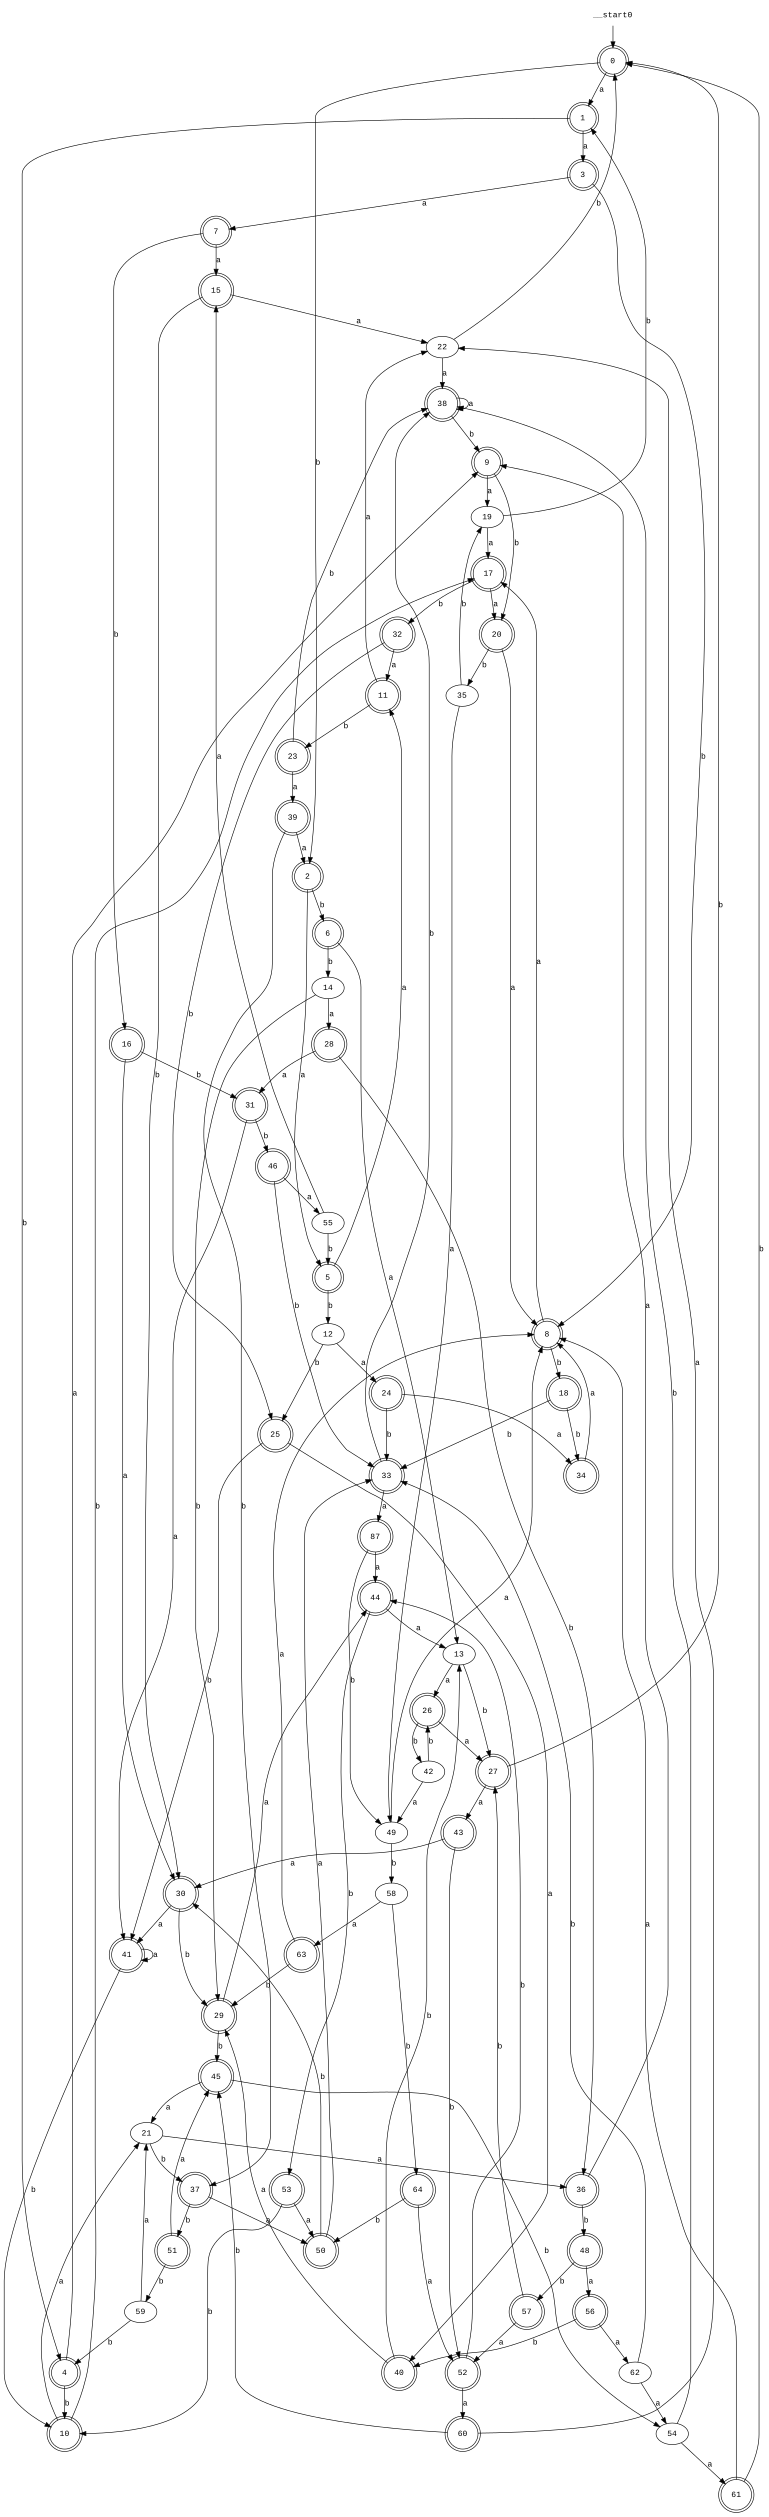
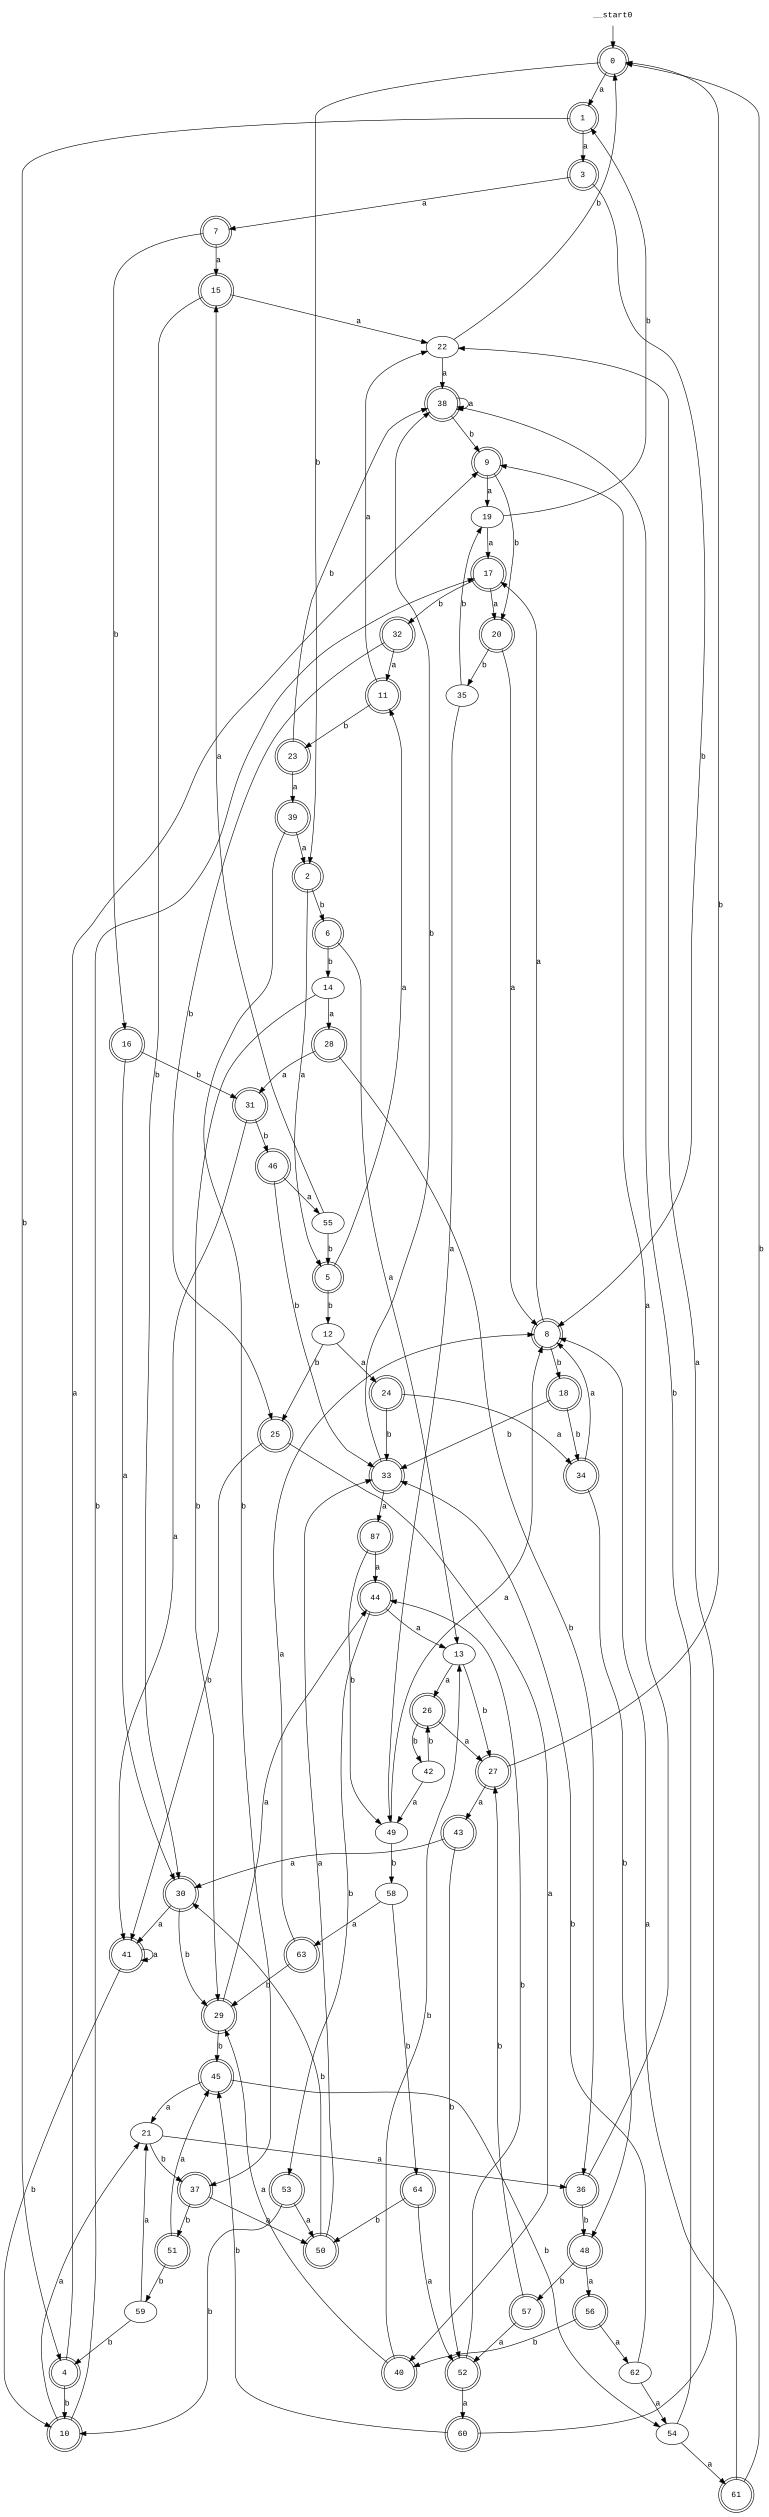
none -> (623, 1862)
